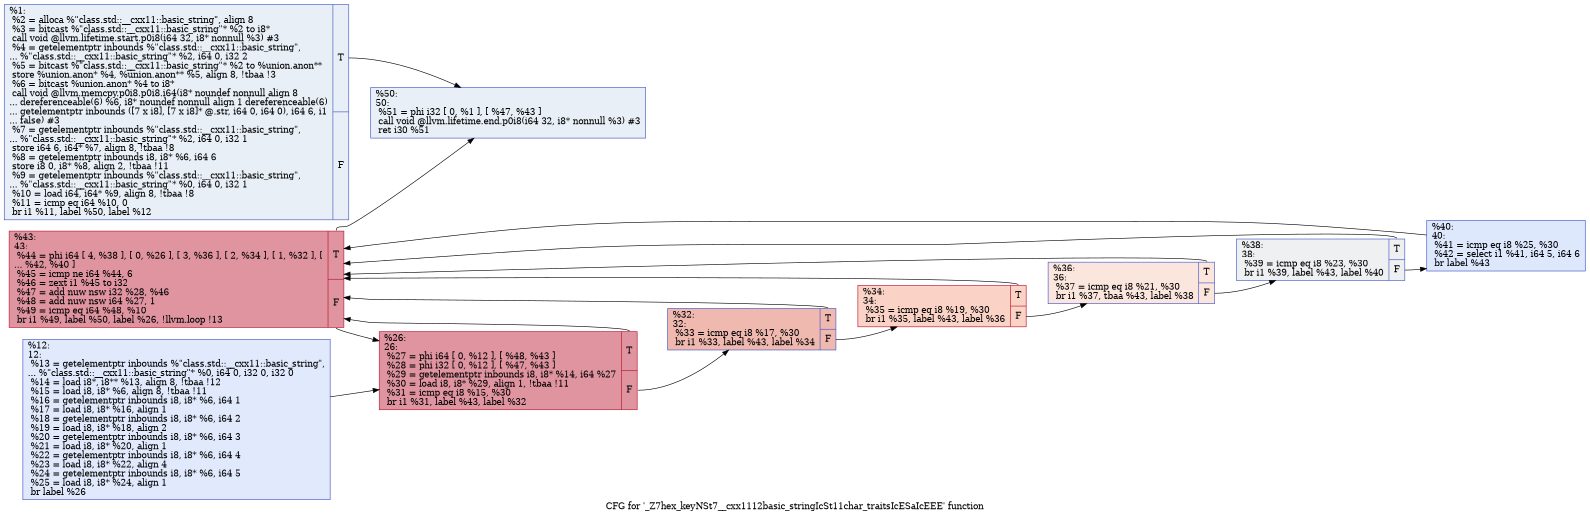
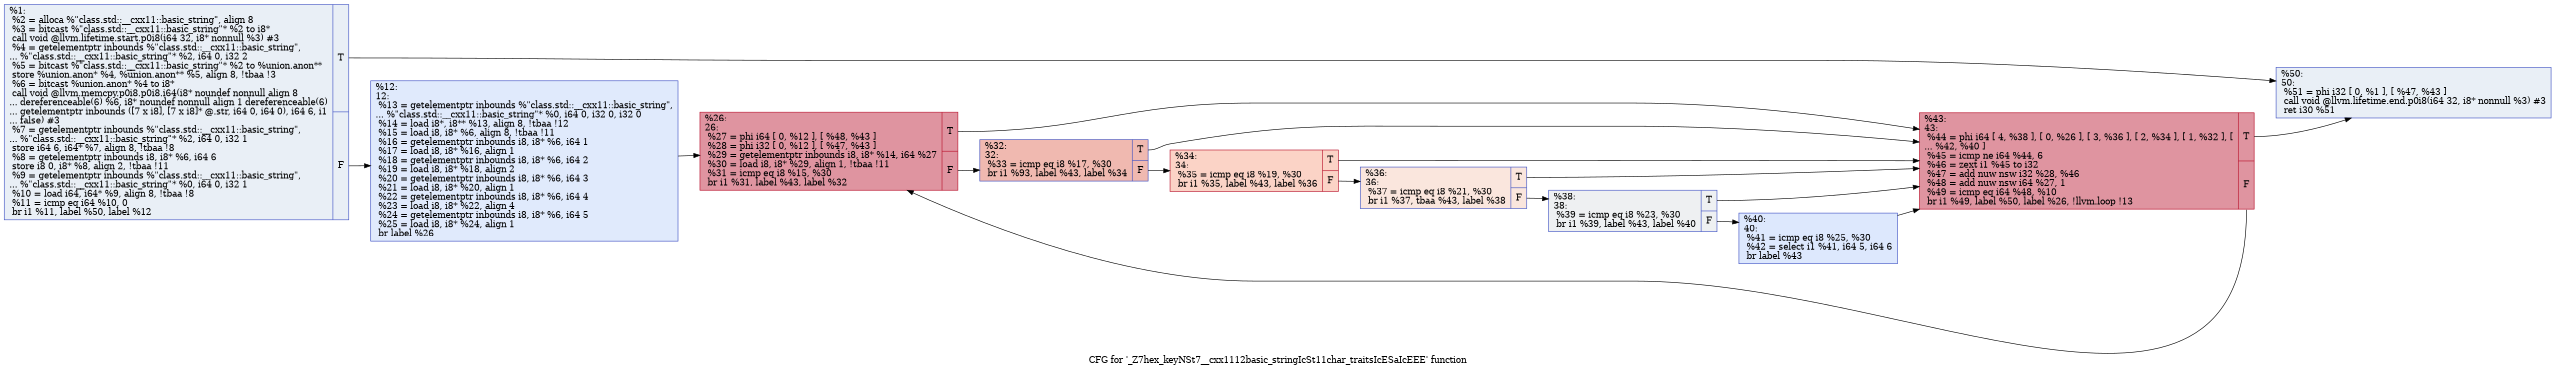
none -> (357, 166)
(744, 343) -> (1056, 174)
